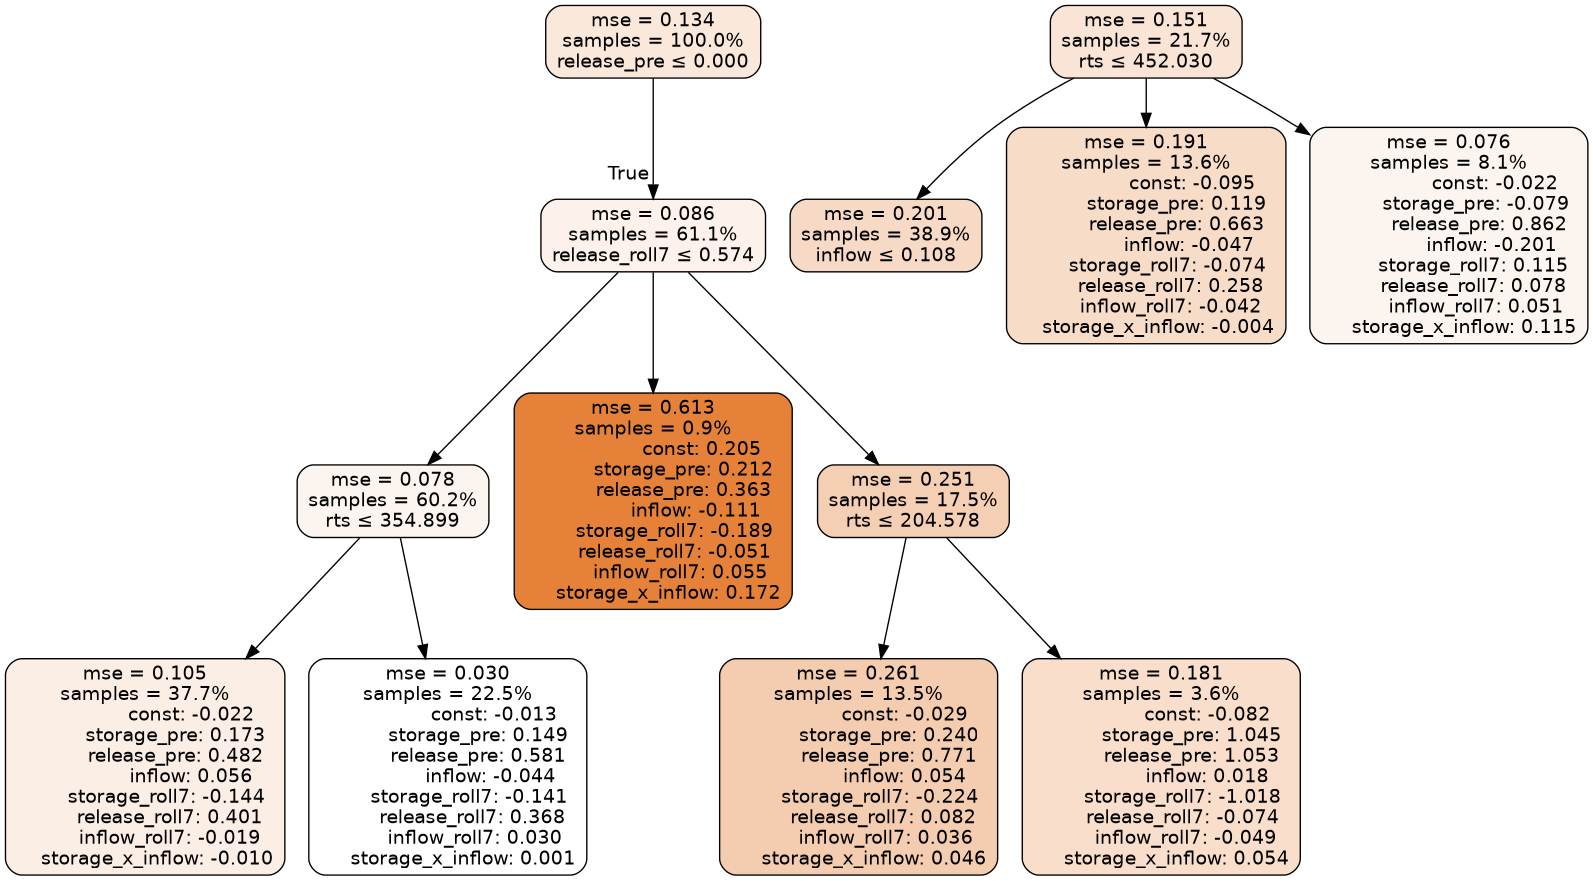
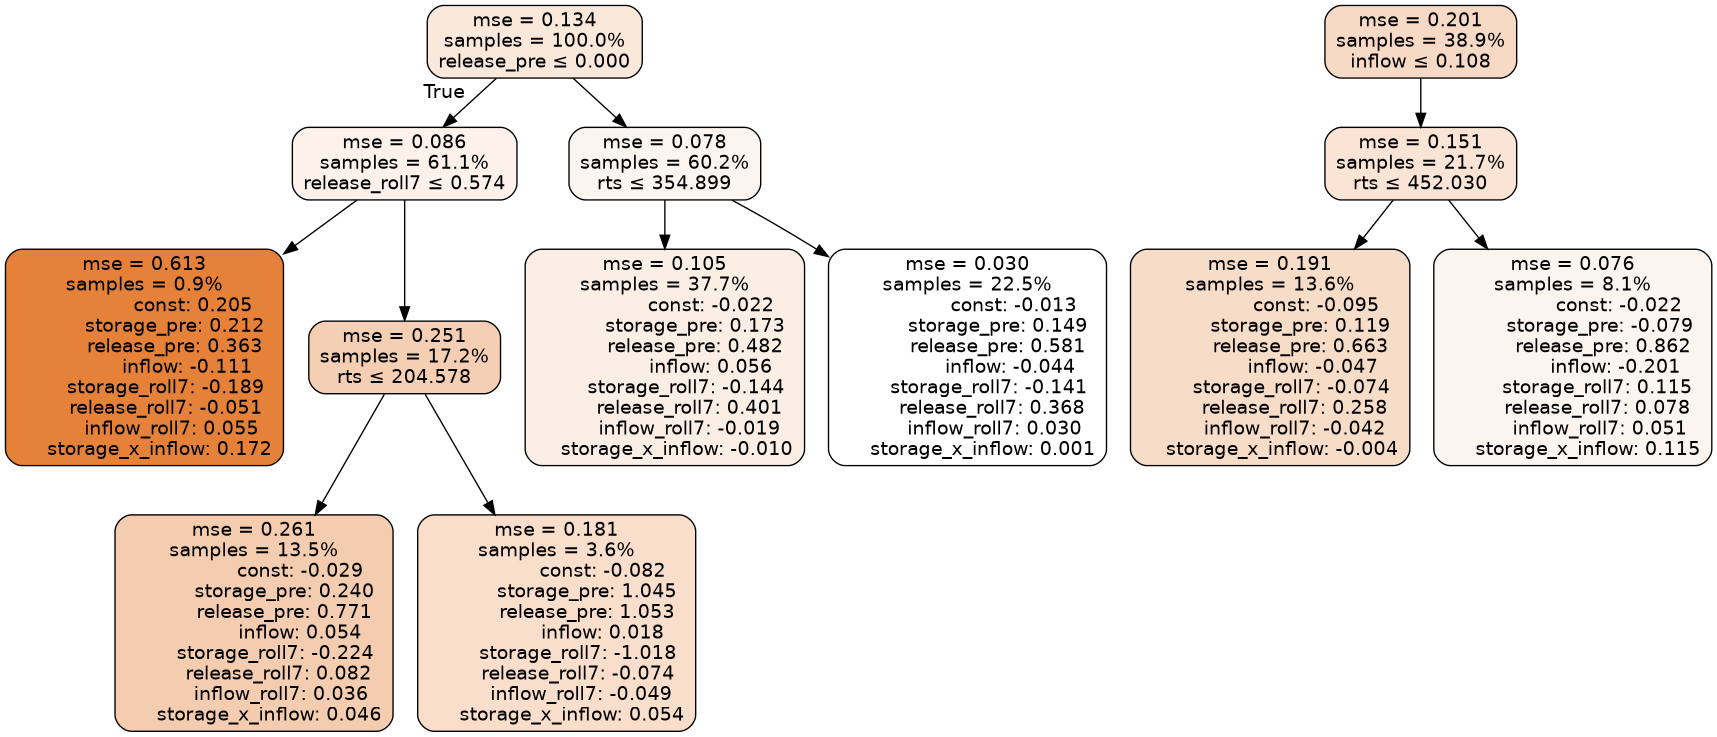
(995, 127) -> (1421, 96)
(528, 364) -> (595, 98)
(913, 501) -> (405, 357)
